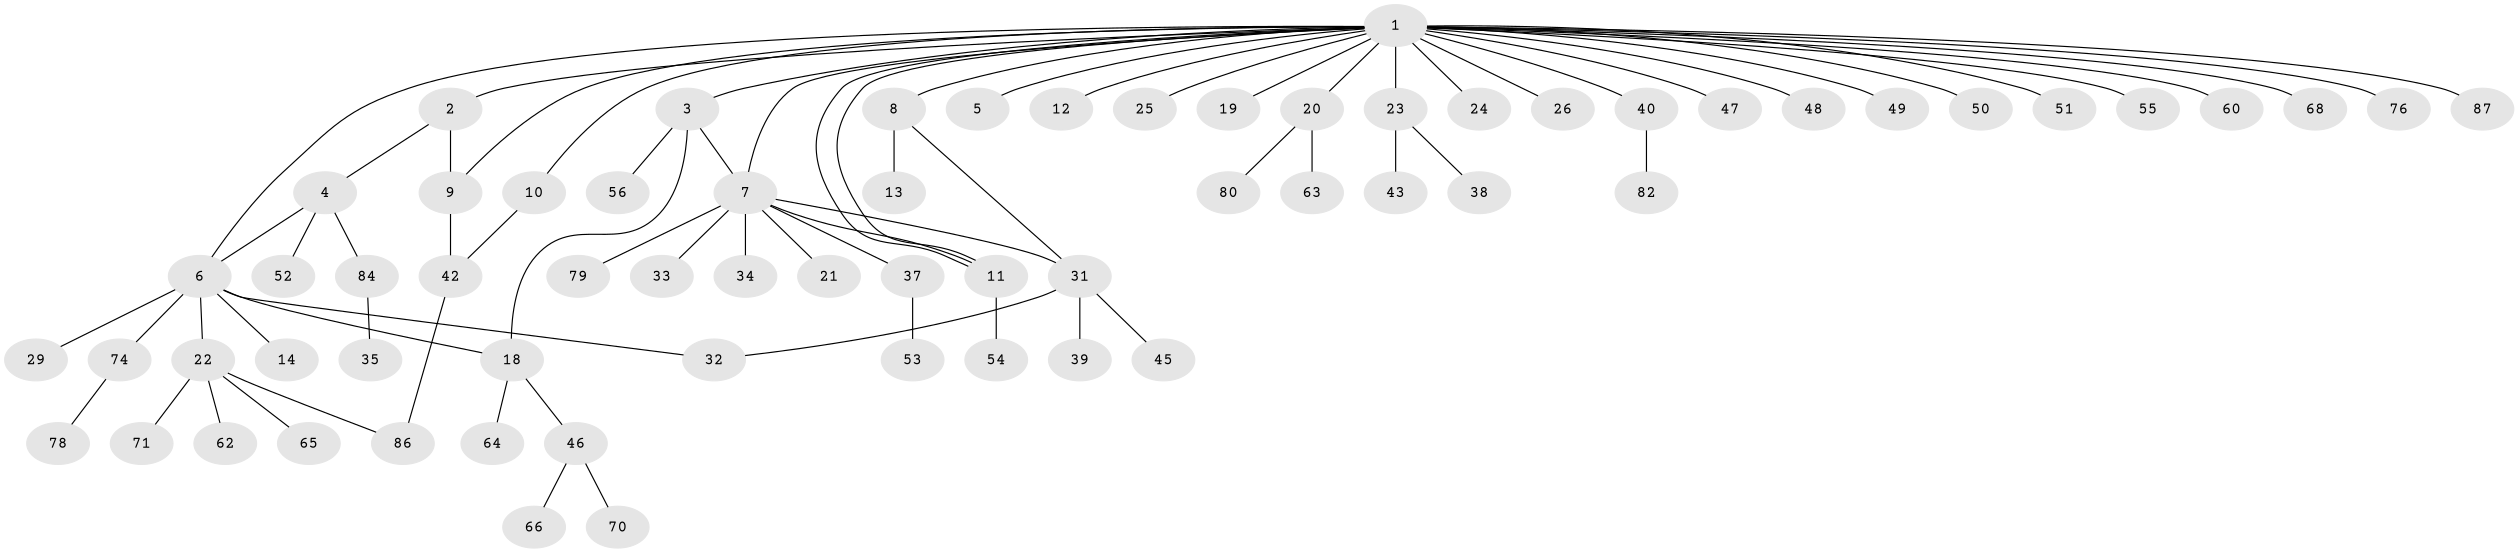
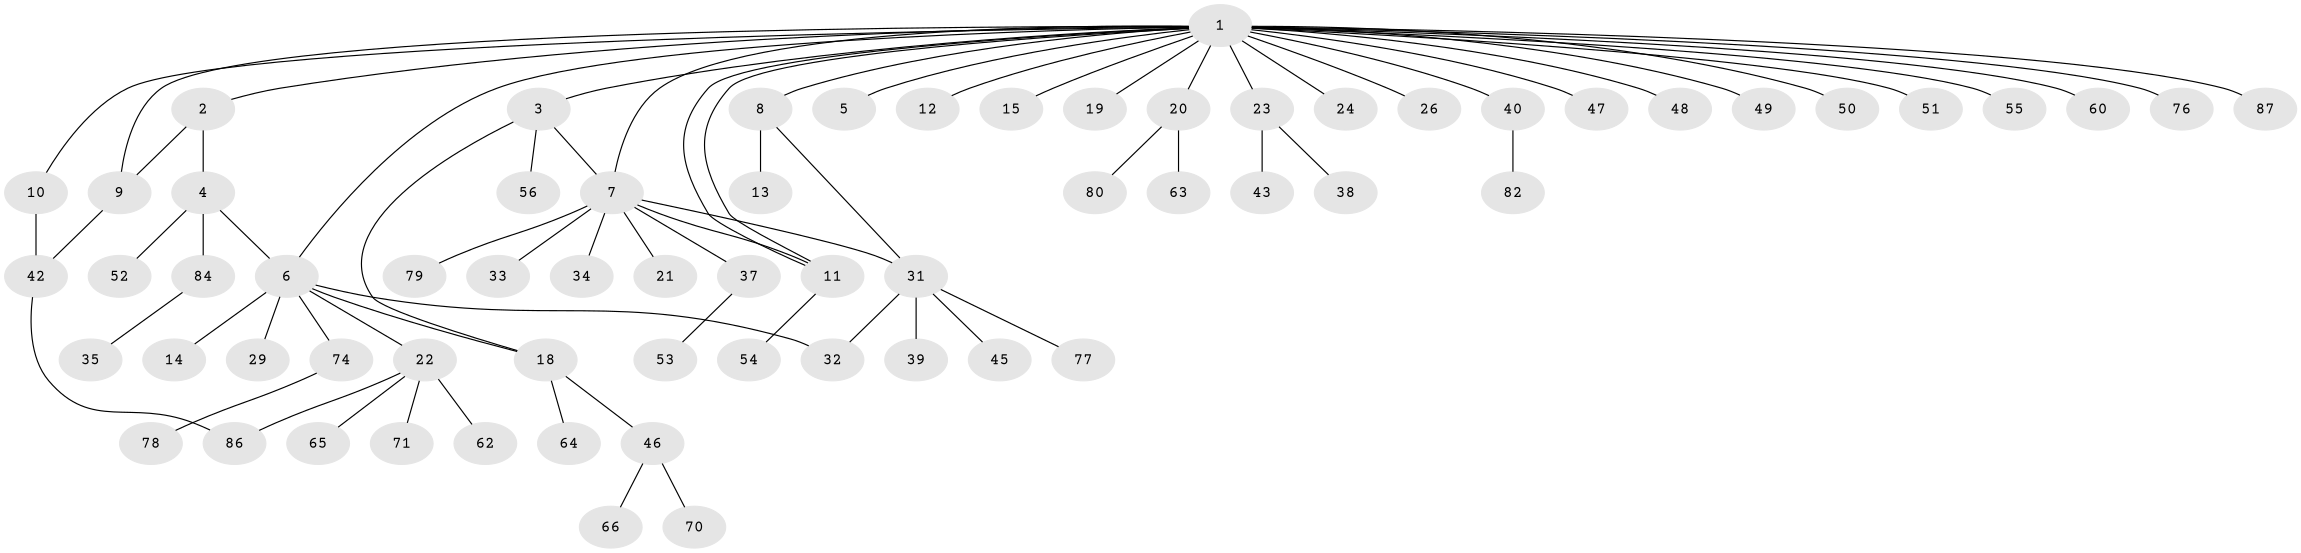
(1145, 109) -> (1011, 109)
(2315, 109) -> none
none -> (1083, 360)
